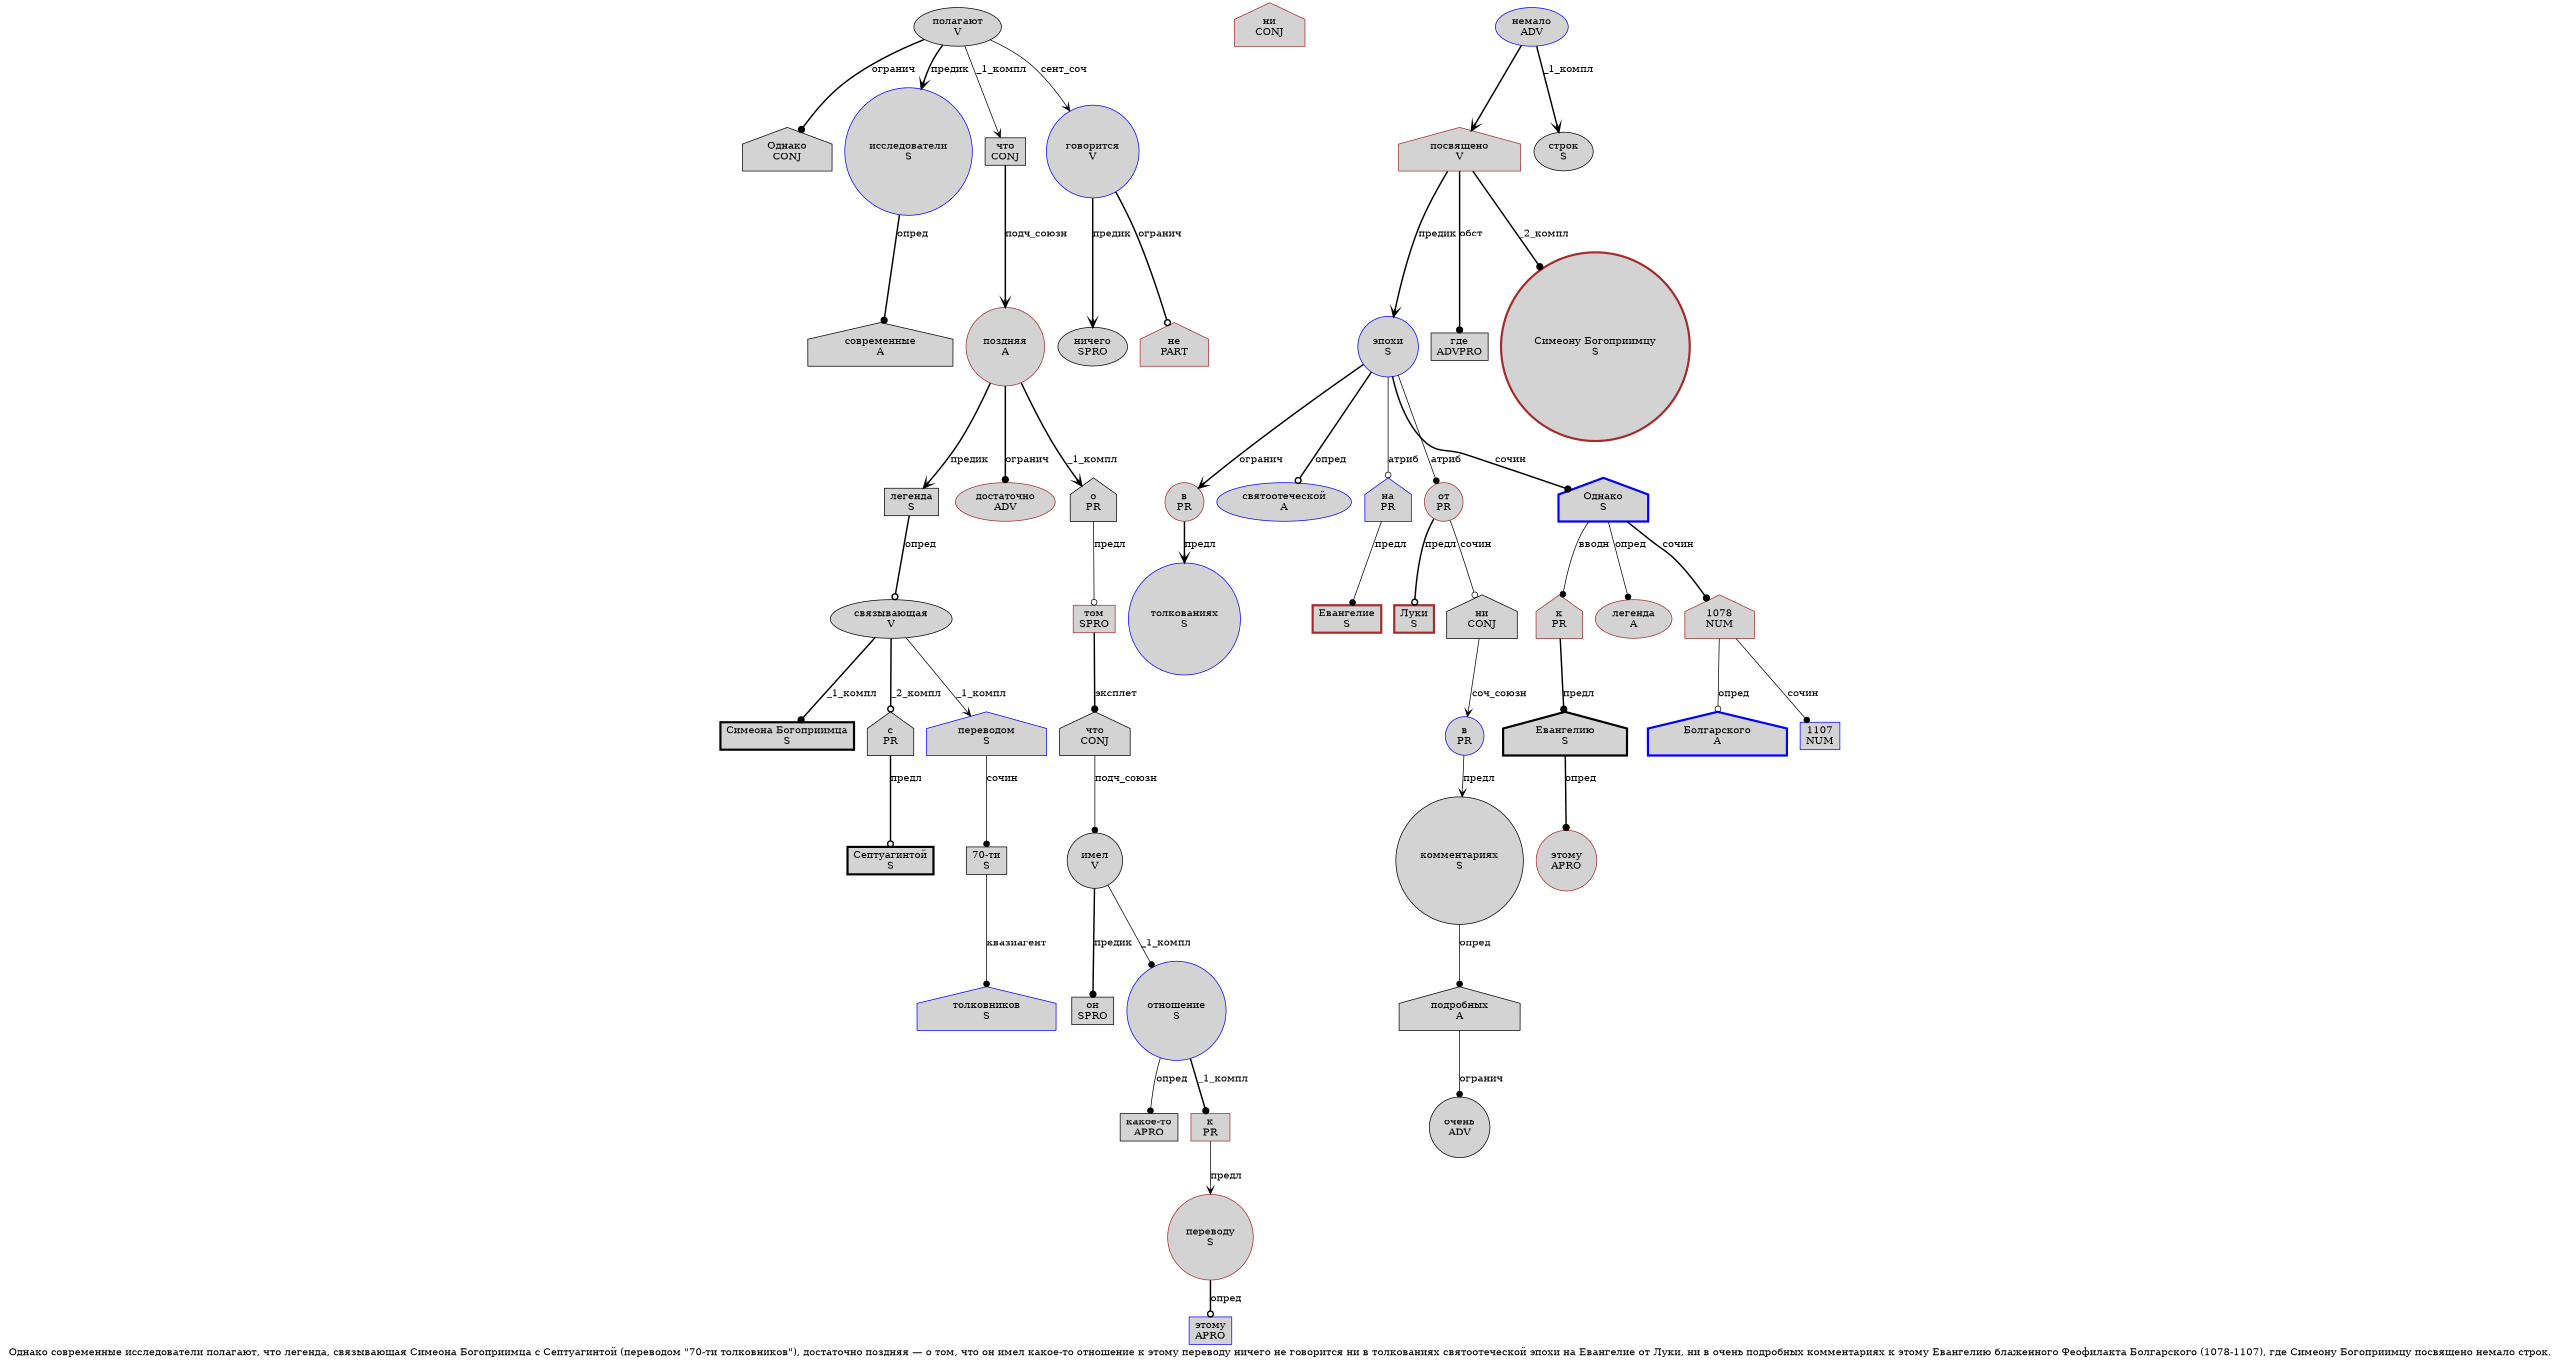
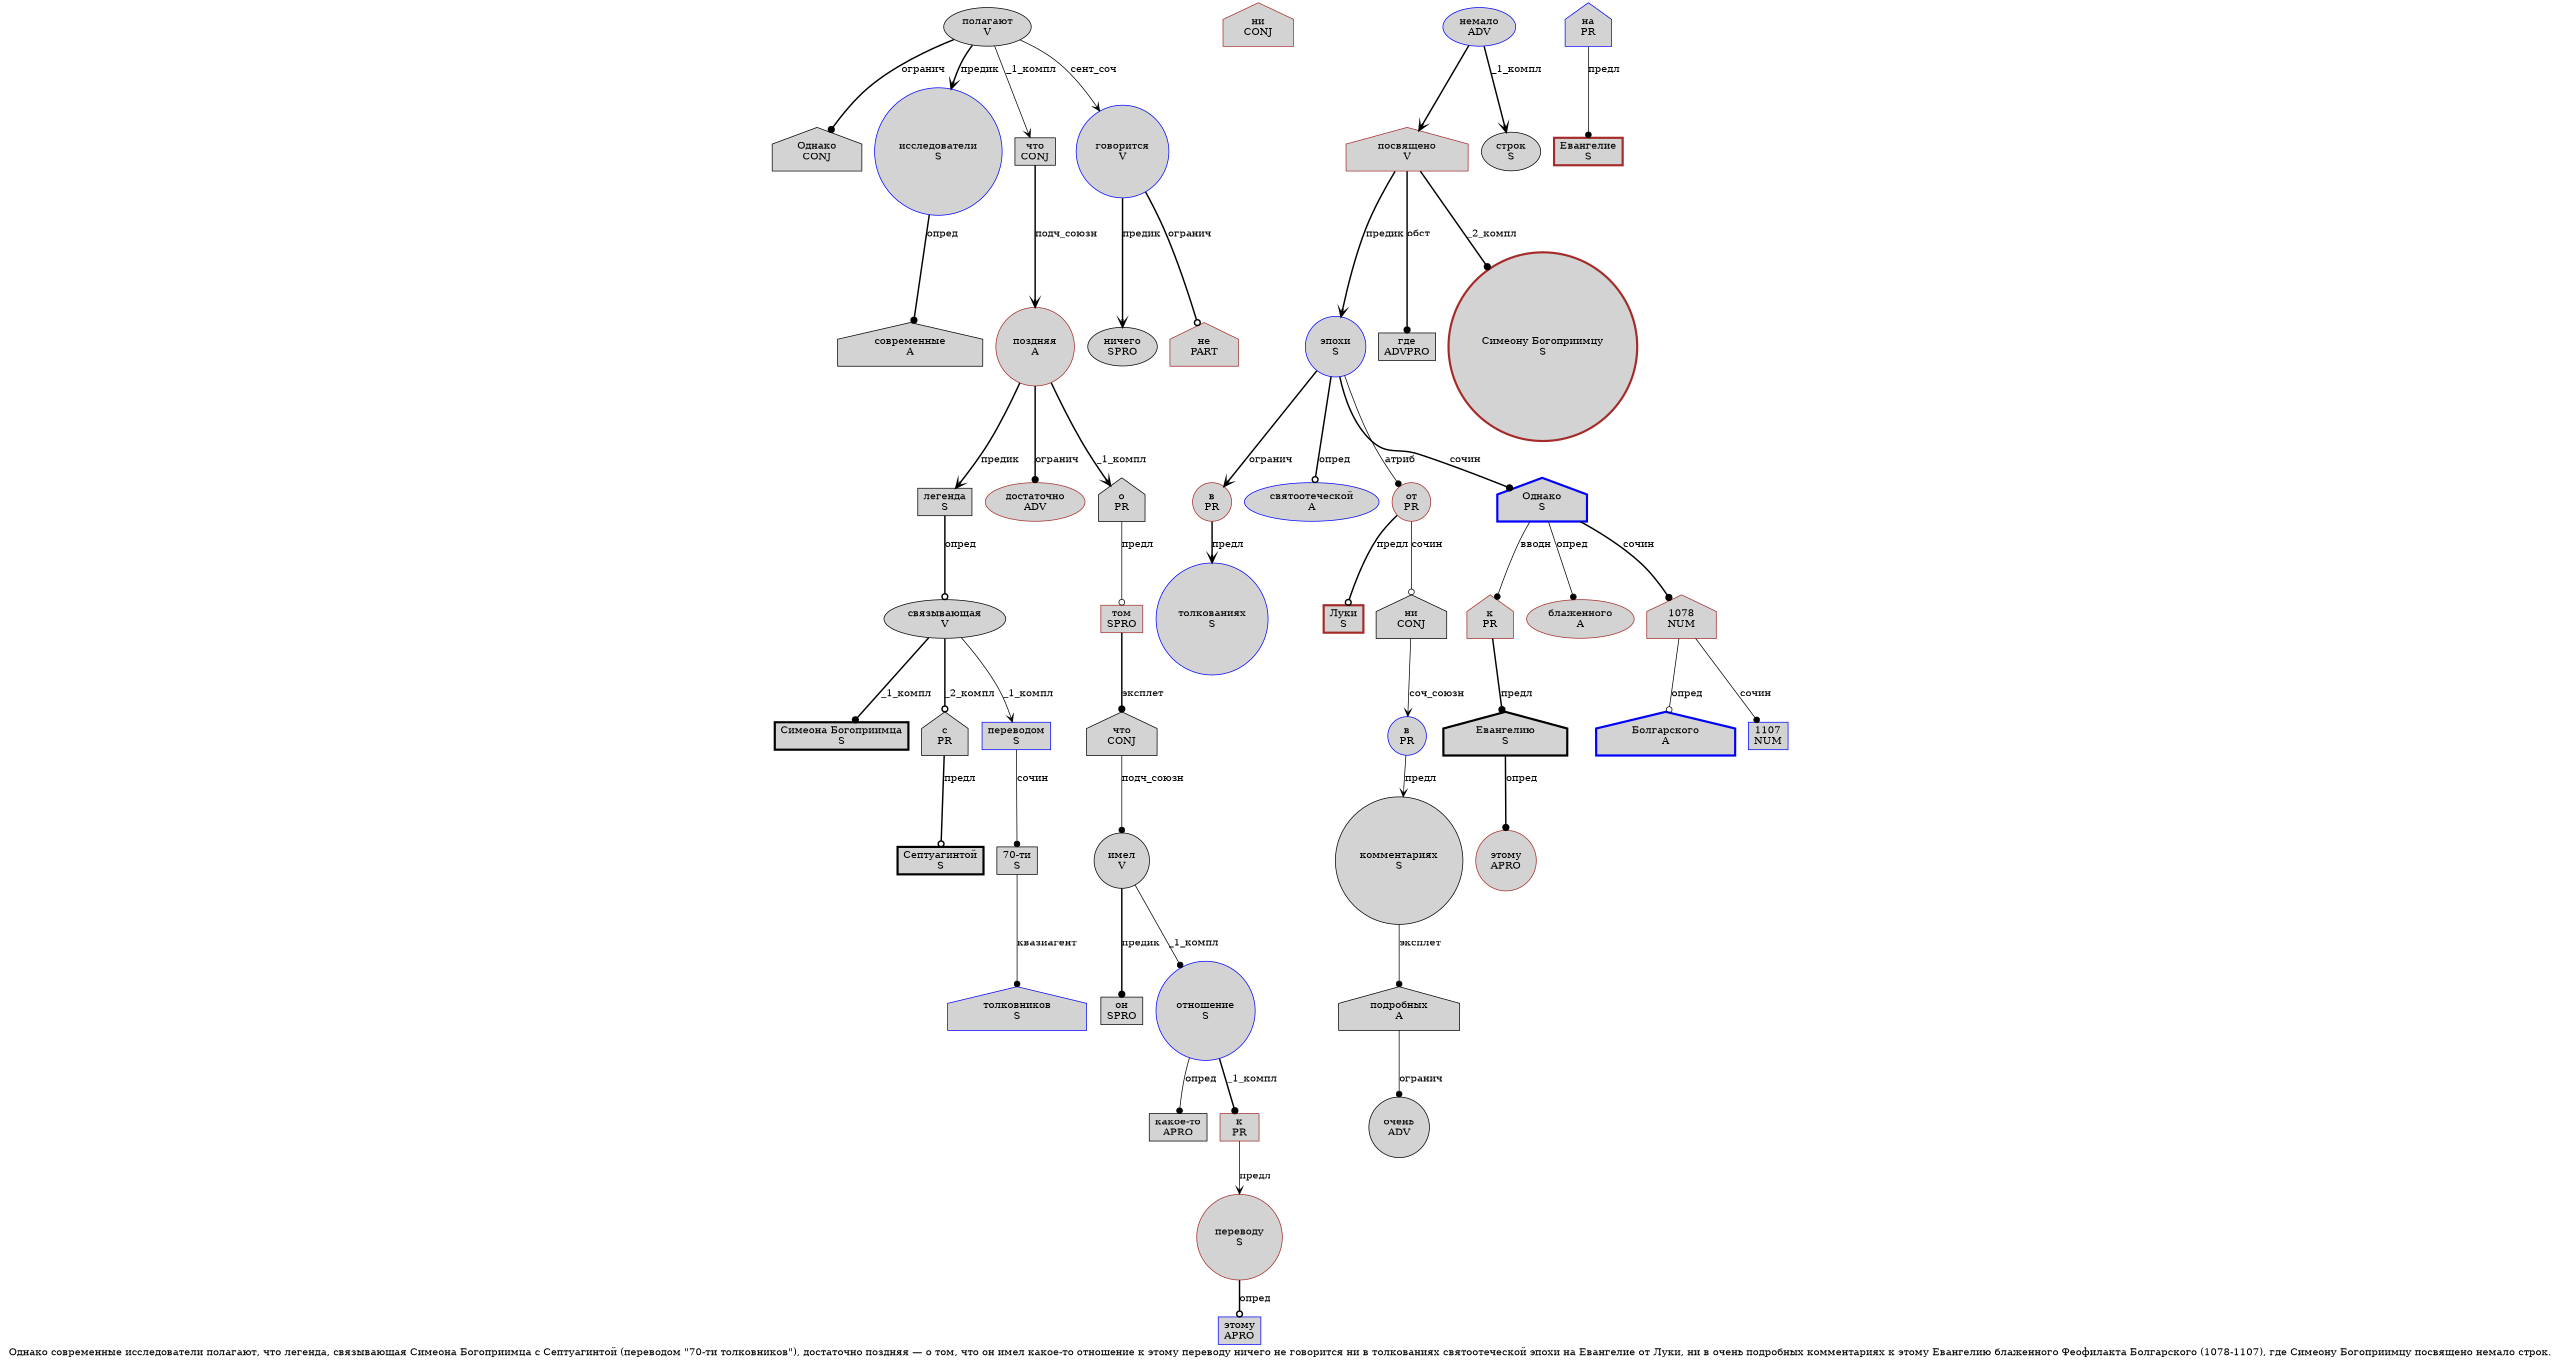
(1388, 424) -> none
(1634, 619) -> (1580, 619)
(987, 736) -> (1016, 736)
(1475, 943) -> (1420, 943)
